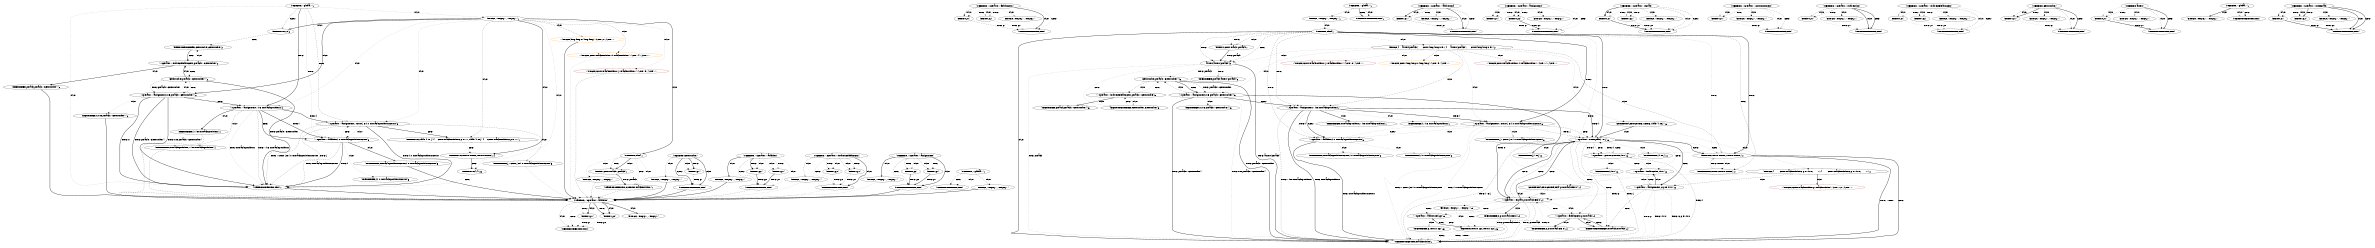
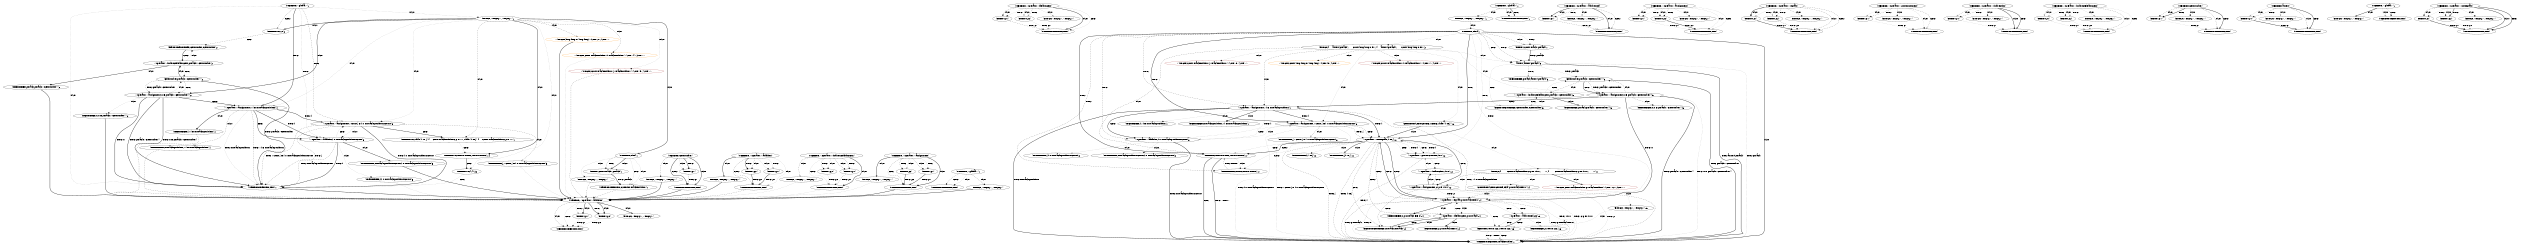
(1658, 145) -> (1294, 145)
(1606, 172) -> none
